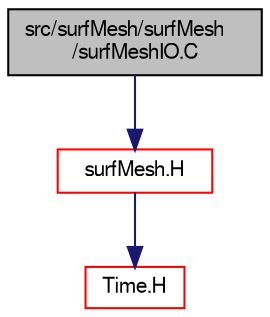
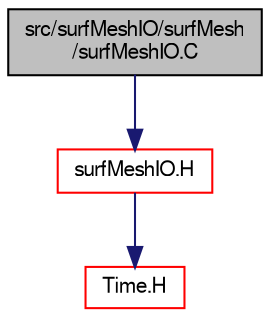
(135, 42) -> (135, 42)
(135, 171) -> (135, 171)
